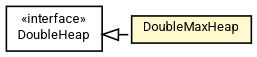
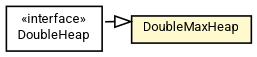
(125, 35) -> (109, 22)
